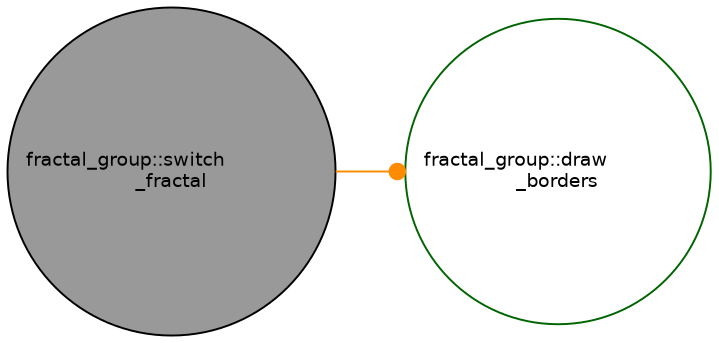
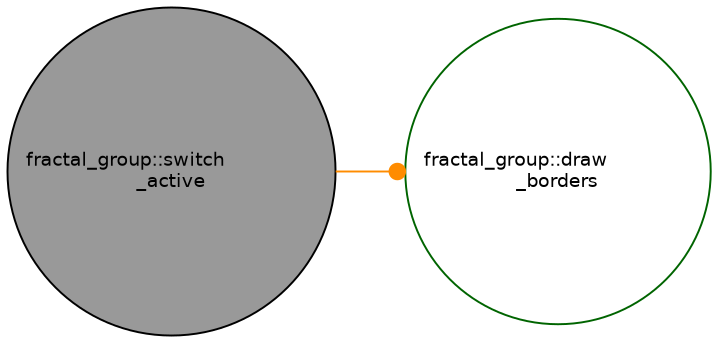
(172, 172) -> (172, 172)
